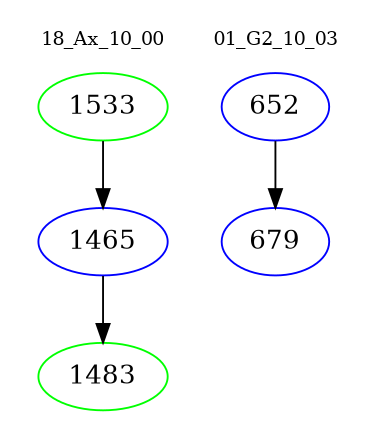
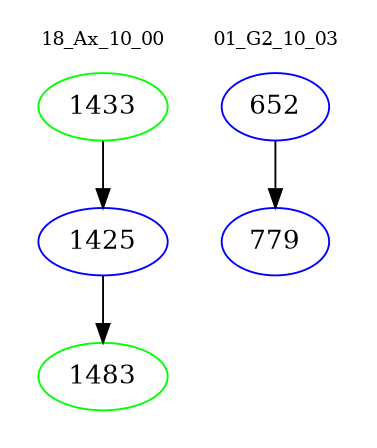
(103, 107) -> (103, 107)
(103, 242) -> (103, 242)
(275, 242) -> (275, 242)
